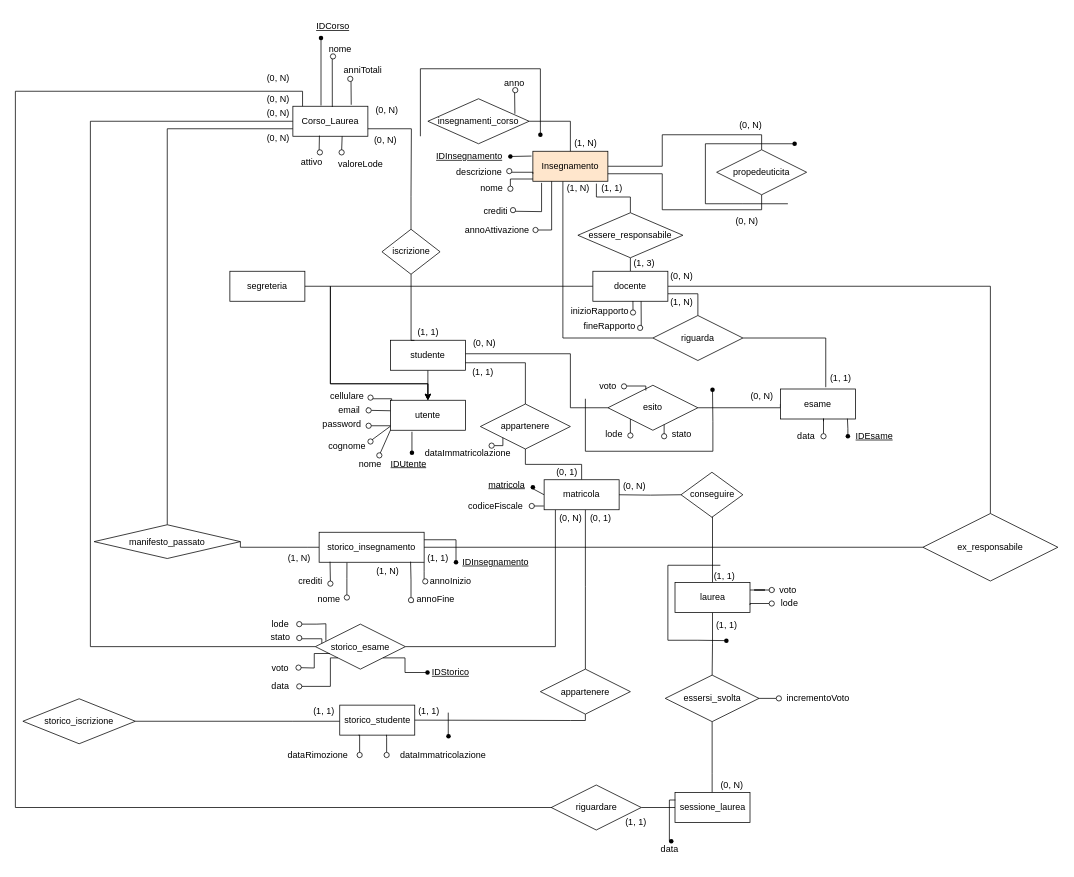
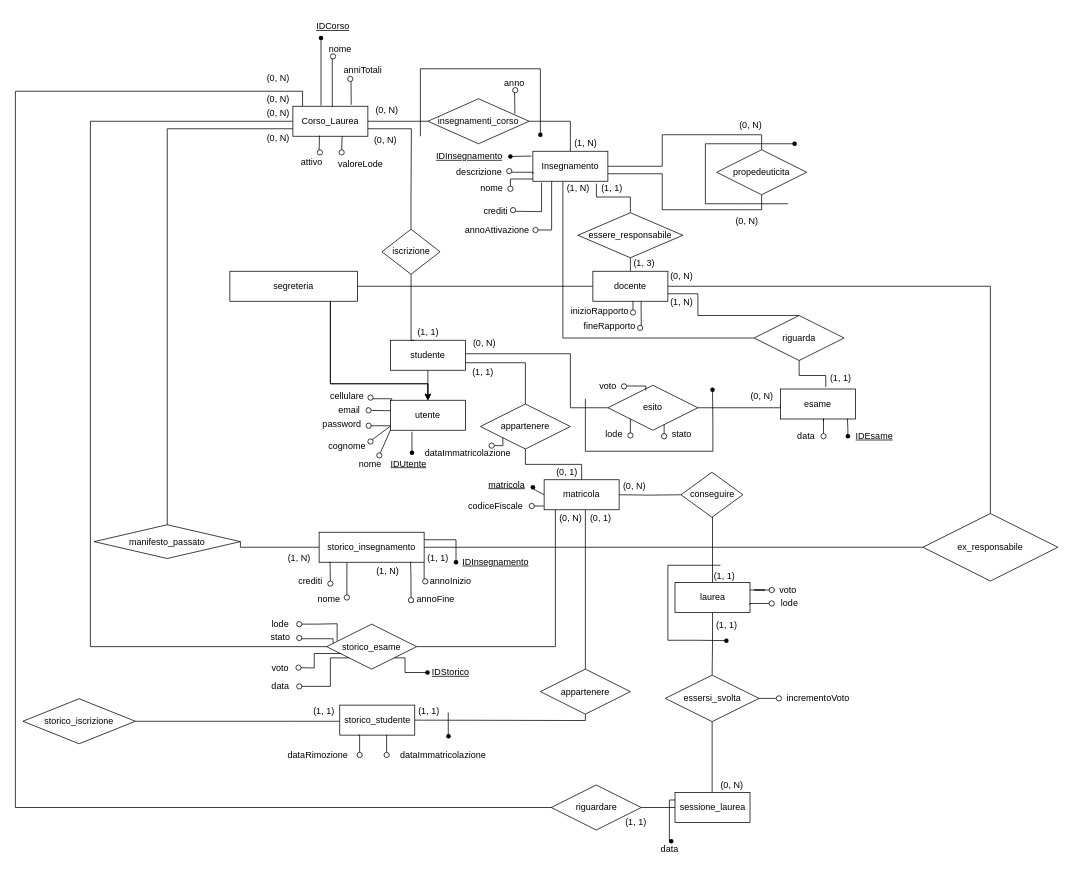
none -> (398, 121)
(570, 166) -> (570, 166)
(267, 286) -> (294, 286)
(698, 338) -> (799, 338)
(360, 647) -> (372, 647)
